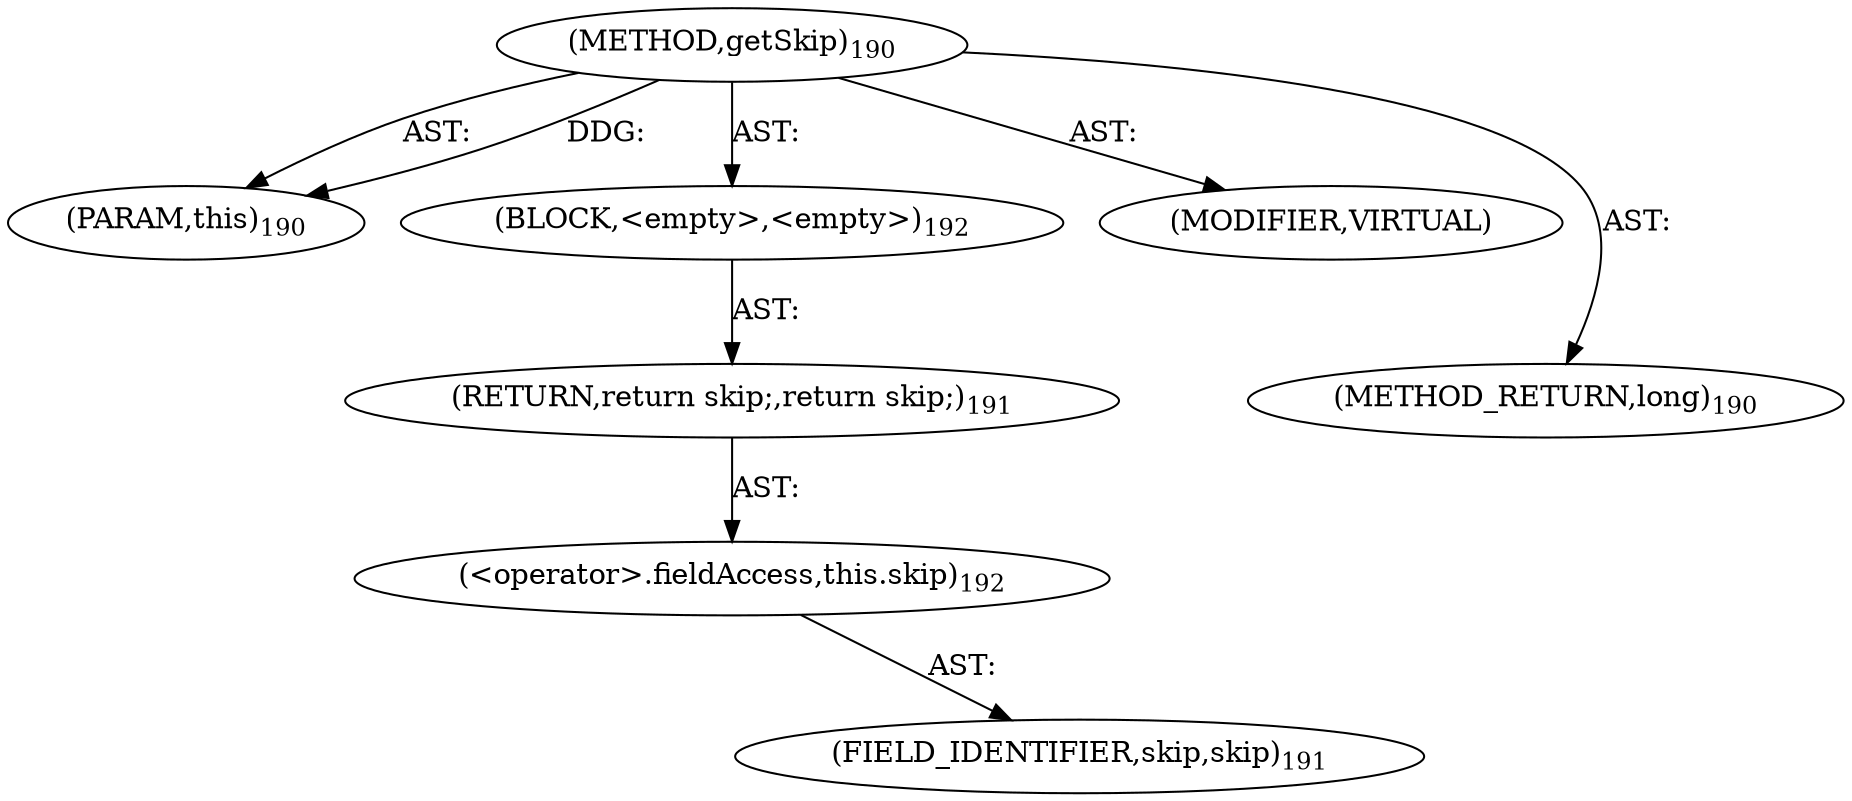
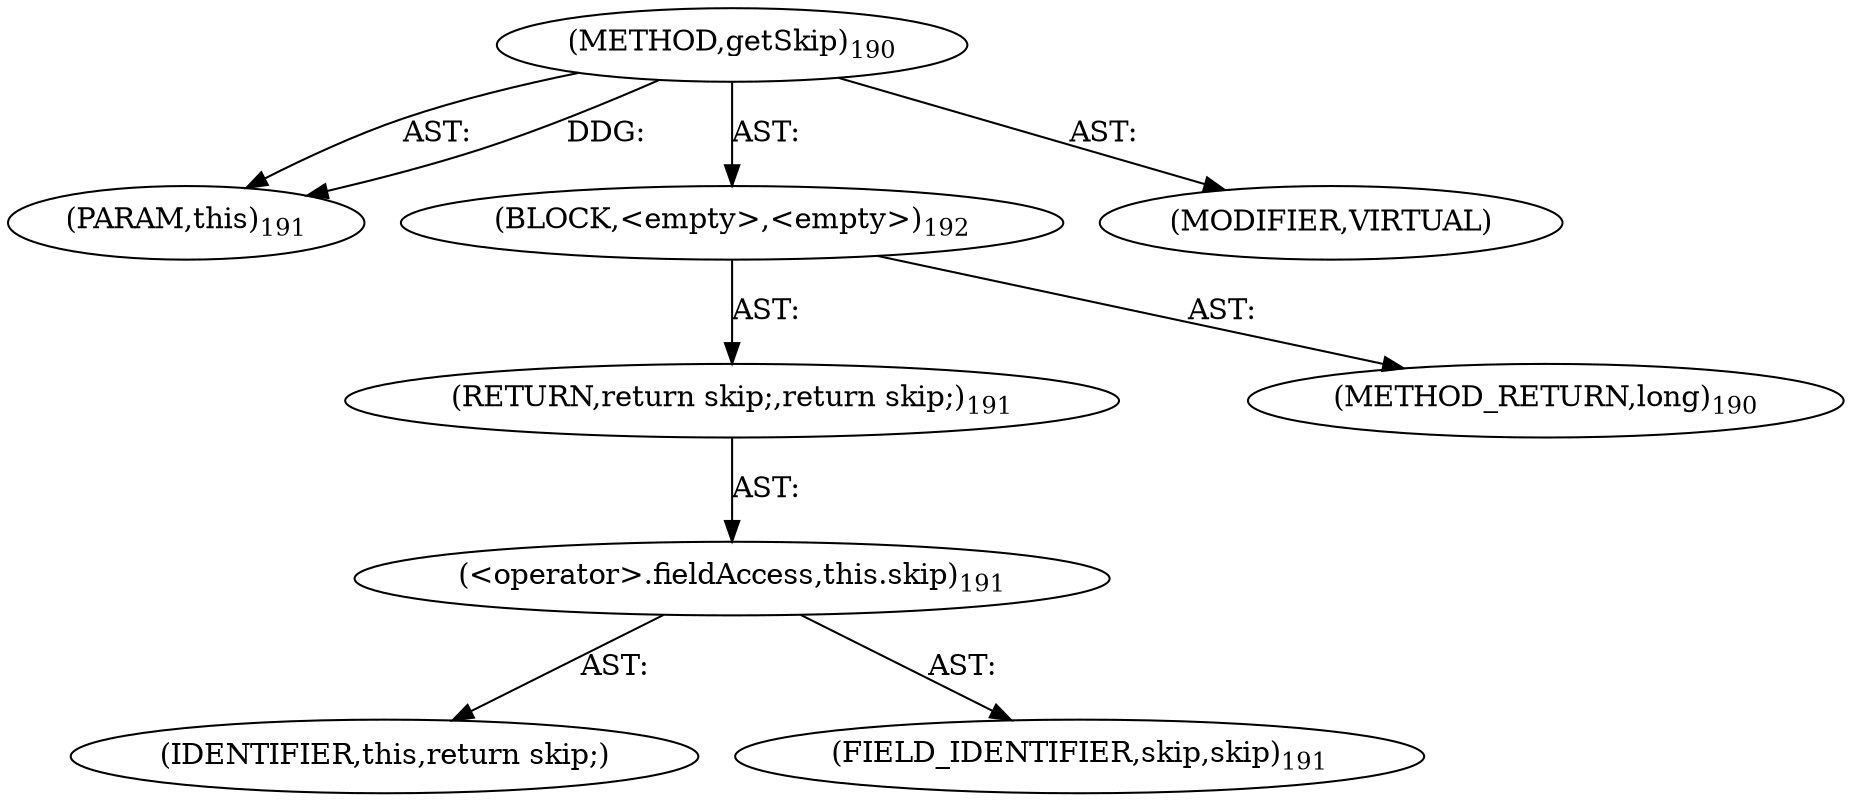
(1364, 97) -> (1130, 310)
(283, 220) -> (283, 220)
(983, 576) -> (983, 576)
none -> (385, 756)
